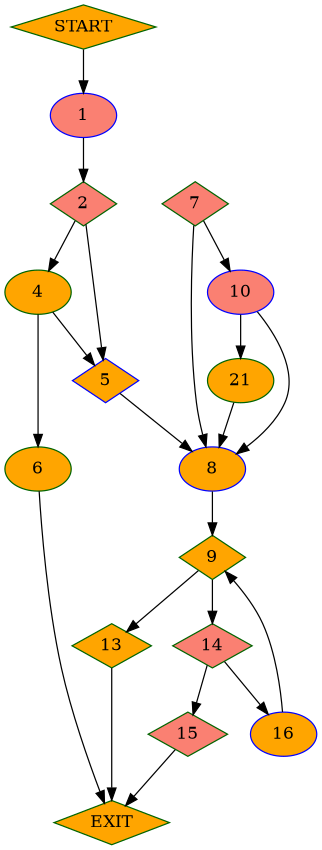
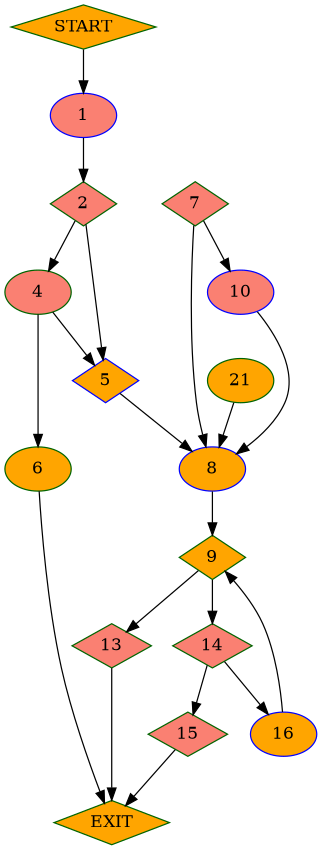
(38, 292) -> (38, 292)
(241, 330) -> none
(112, 646) -> (112, 646)
